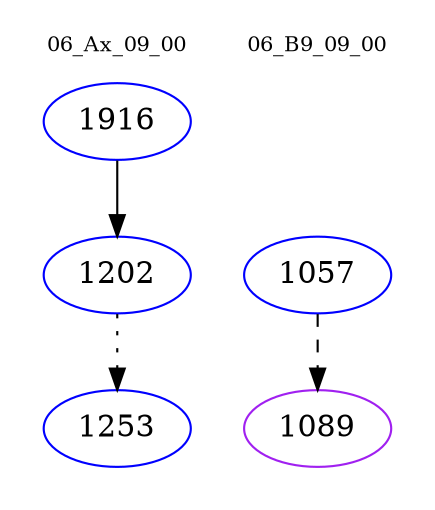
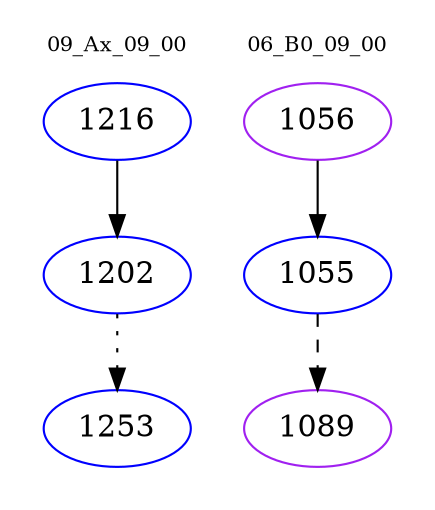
(117, 46) -> (117, 46)
(318, 46) -> (318, 46)
(117, 122) -> (117, 122)
none -> (318, 122)
(318, 275) -> (318, 275)
